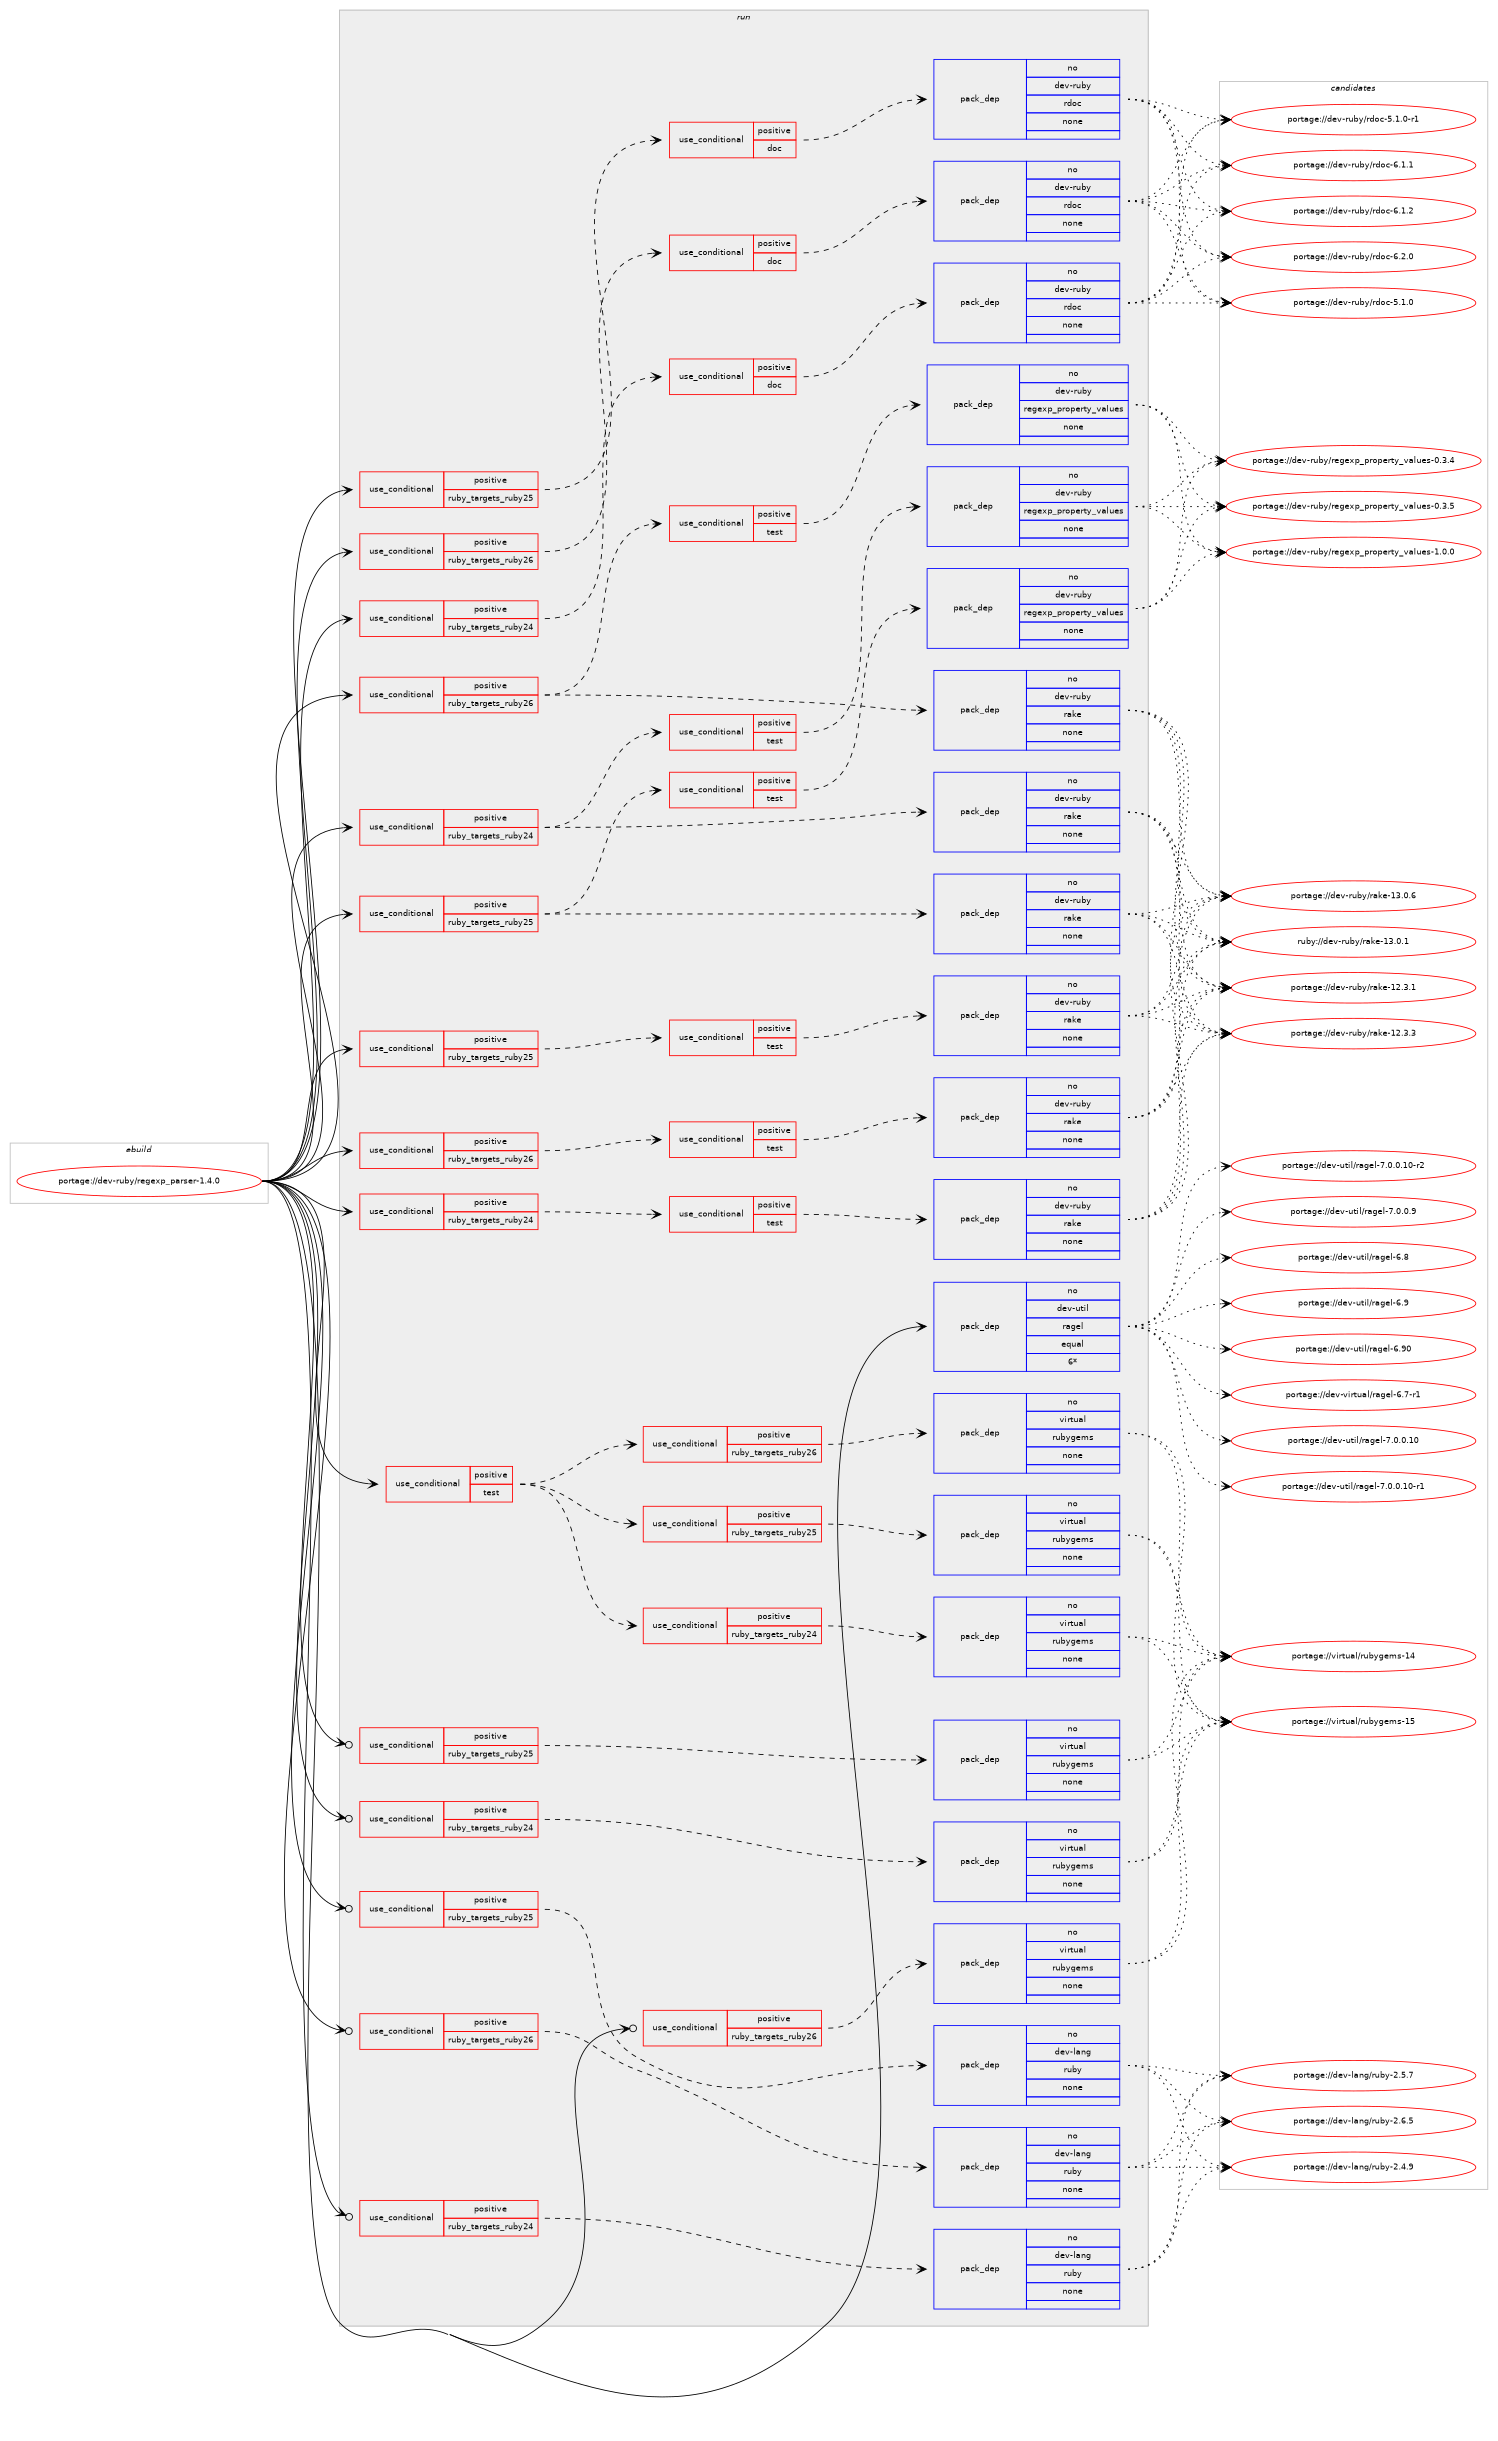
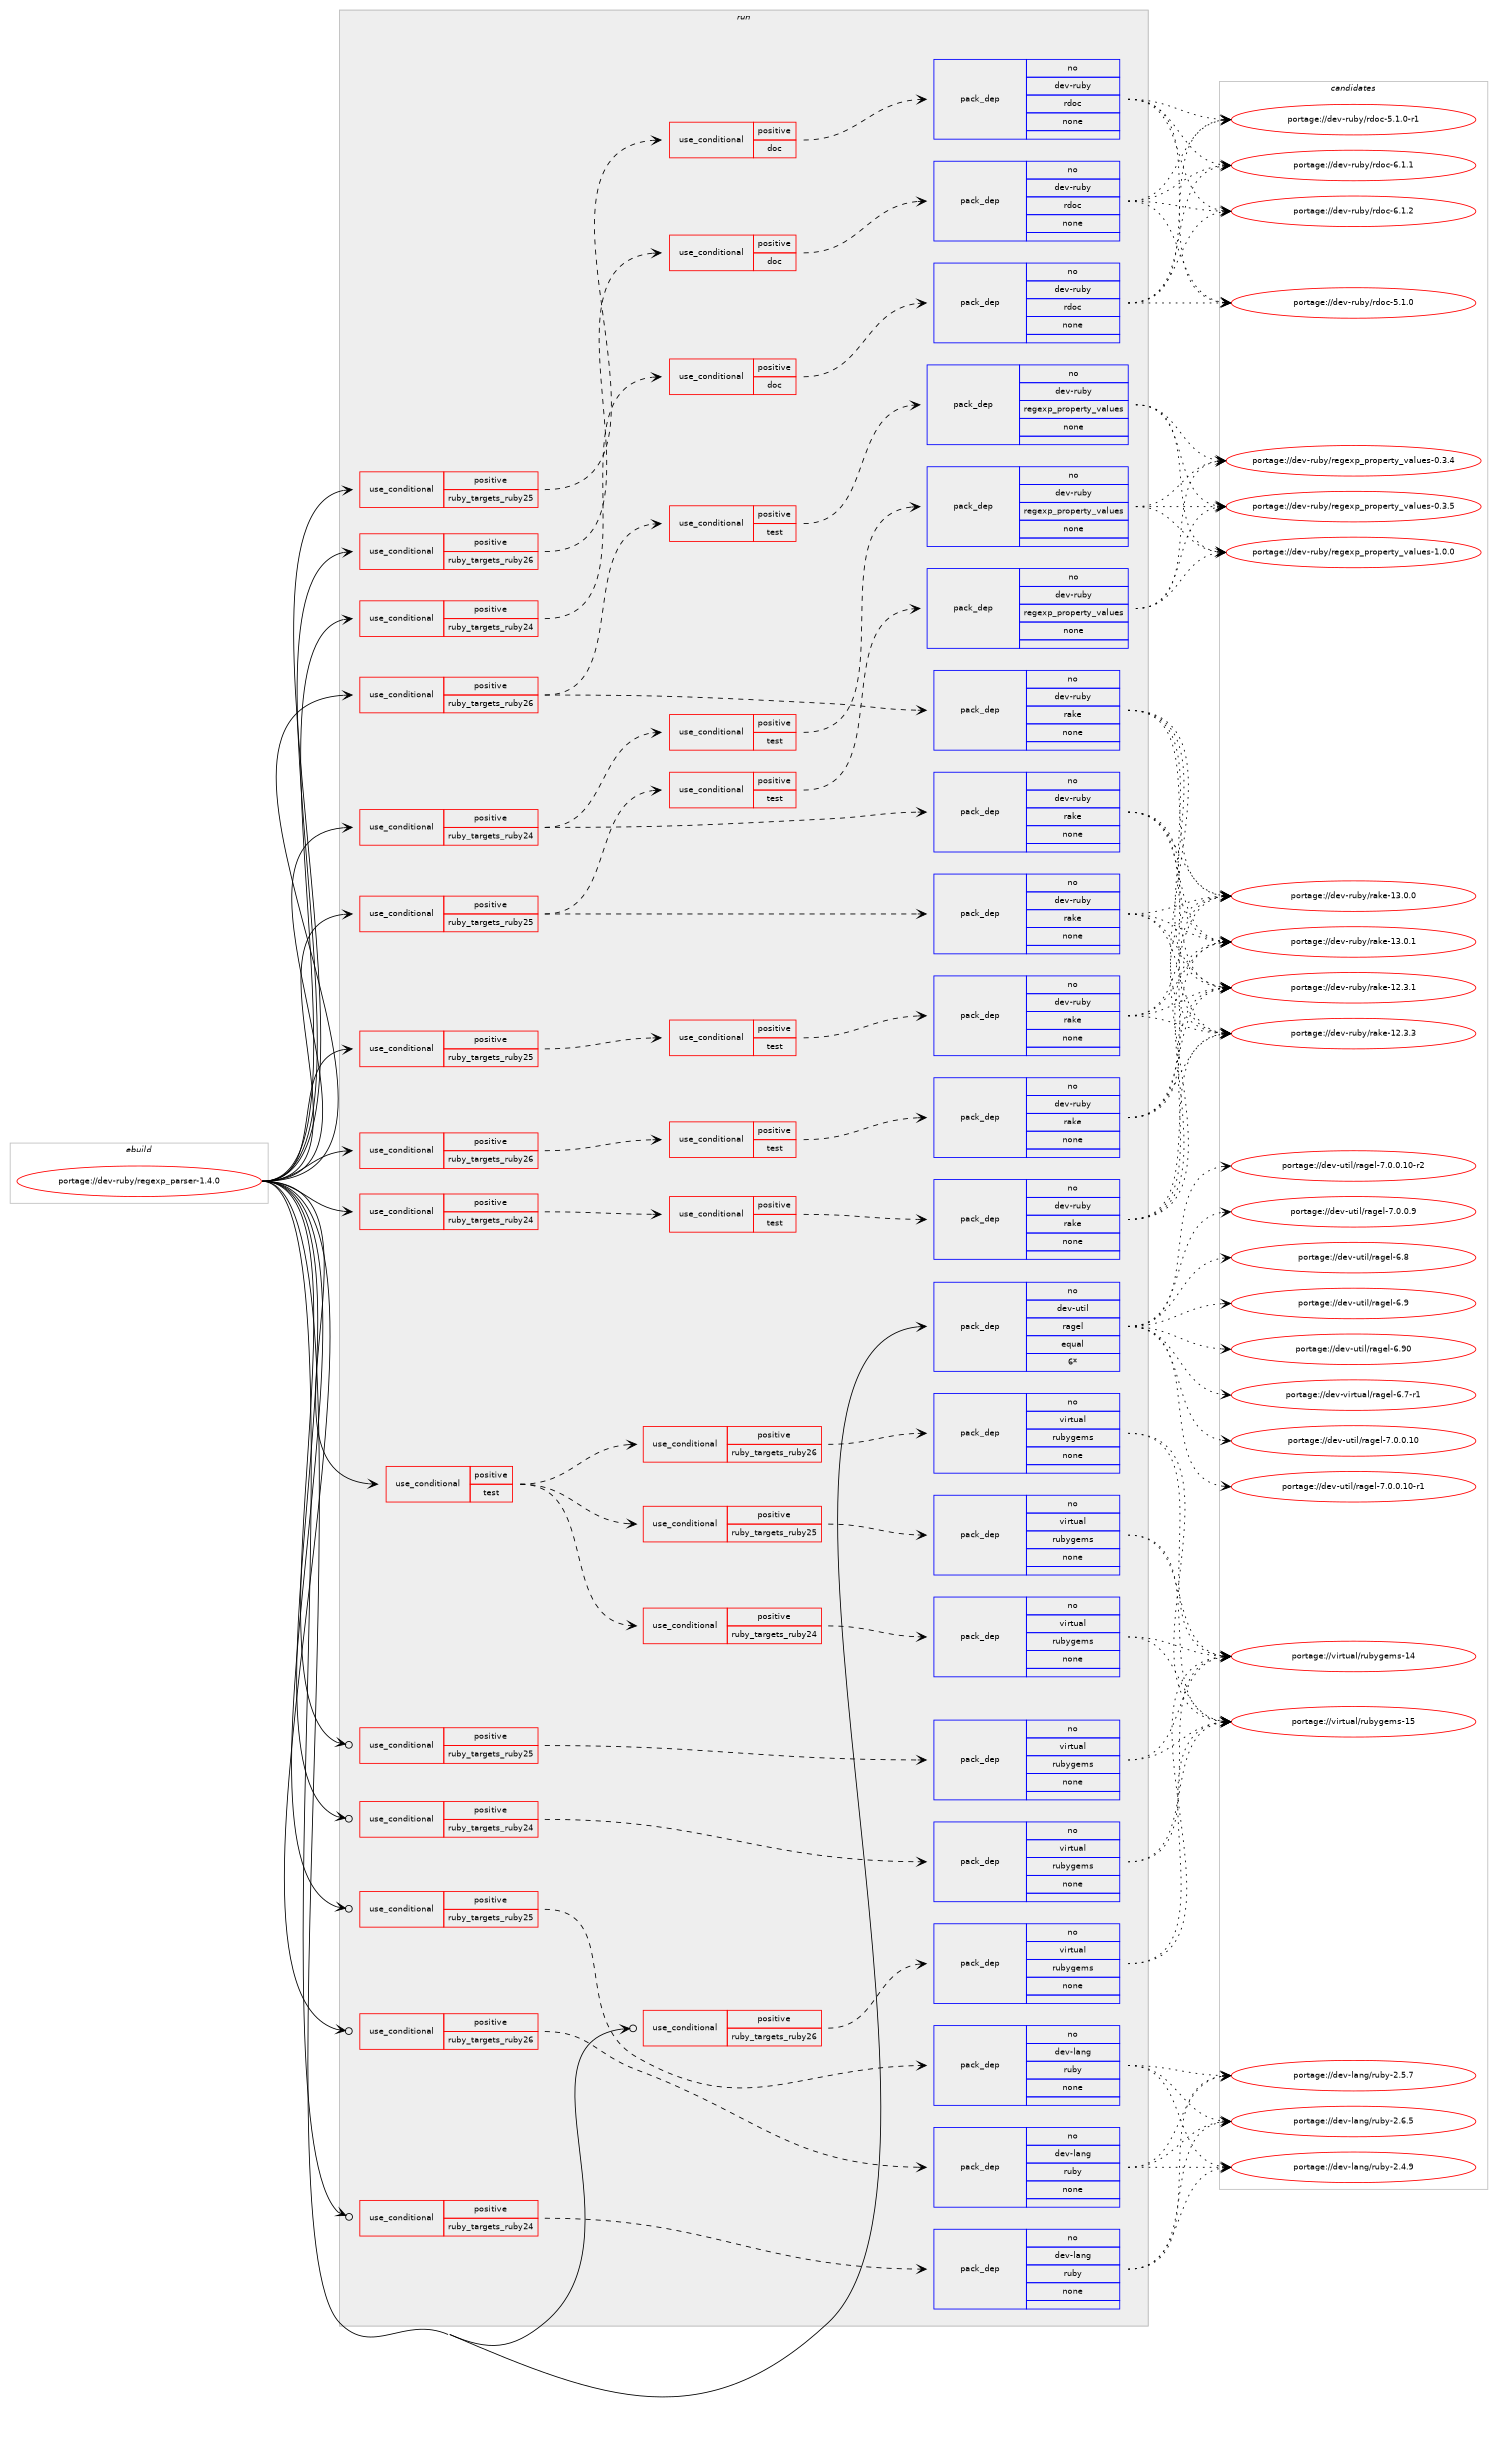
(1354, 257) -> none
(1354, 896) -> (1354, 896)
(1354, 942) -> (1354, 942)
